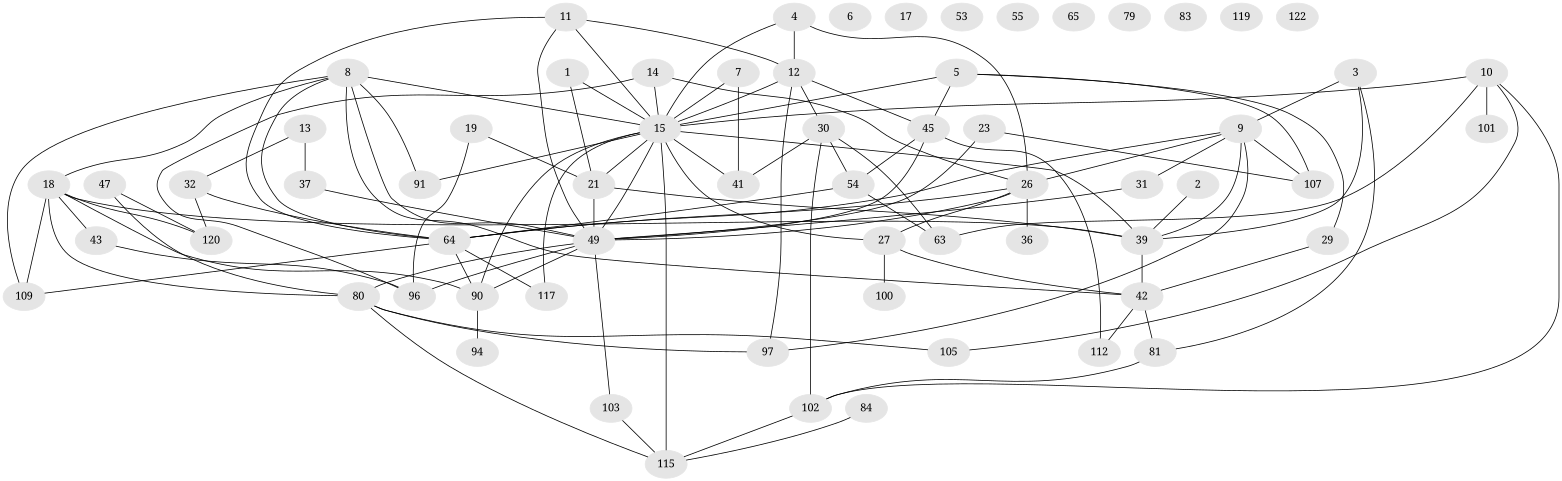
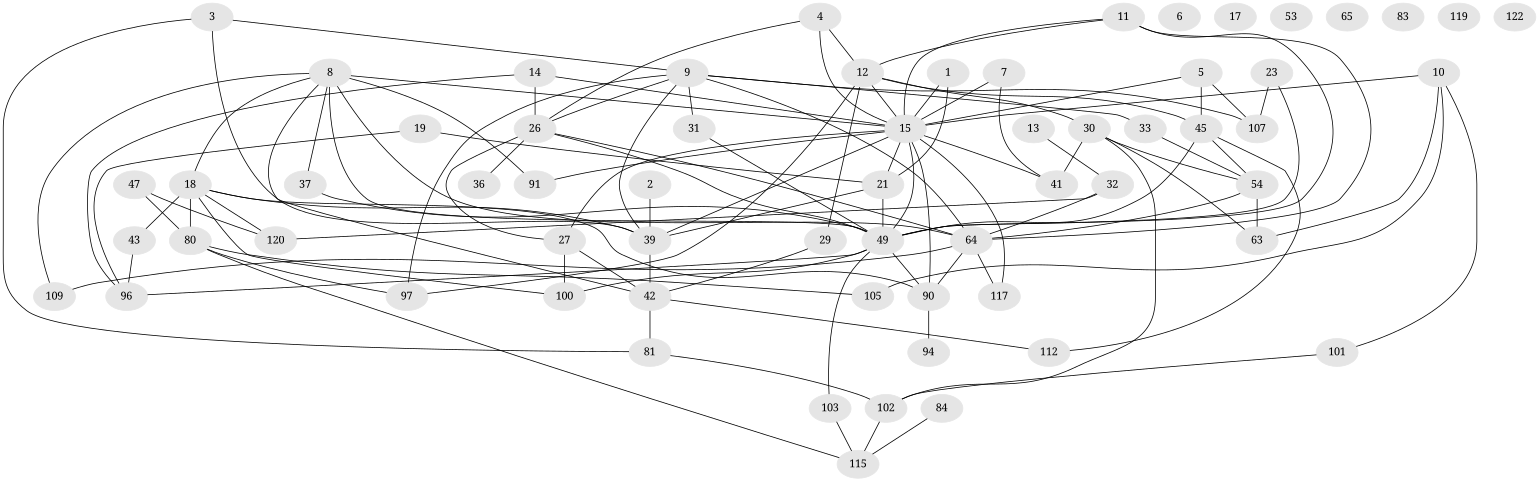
(1018, 17) -> none
(1130, 17) -> none
(1259, 103) -> (846, 150)
none -> (1145, 129)
(305, 157) -> (318, 129)
(36, 241) -> (386, 275)
(473, 260) -> (669, 276)
(666, 296) -> none
(1327, 389) -> (1108, 372)
